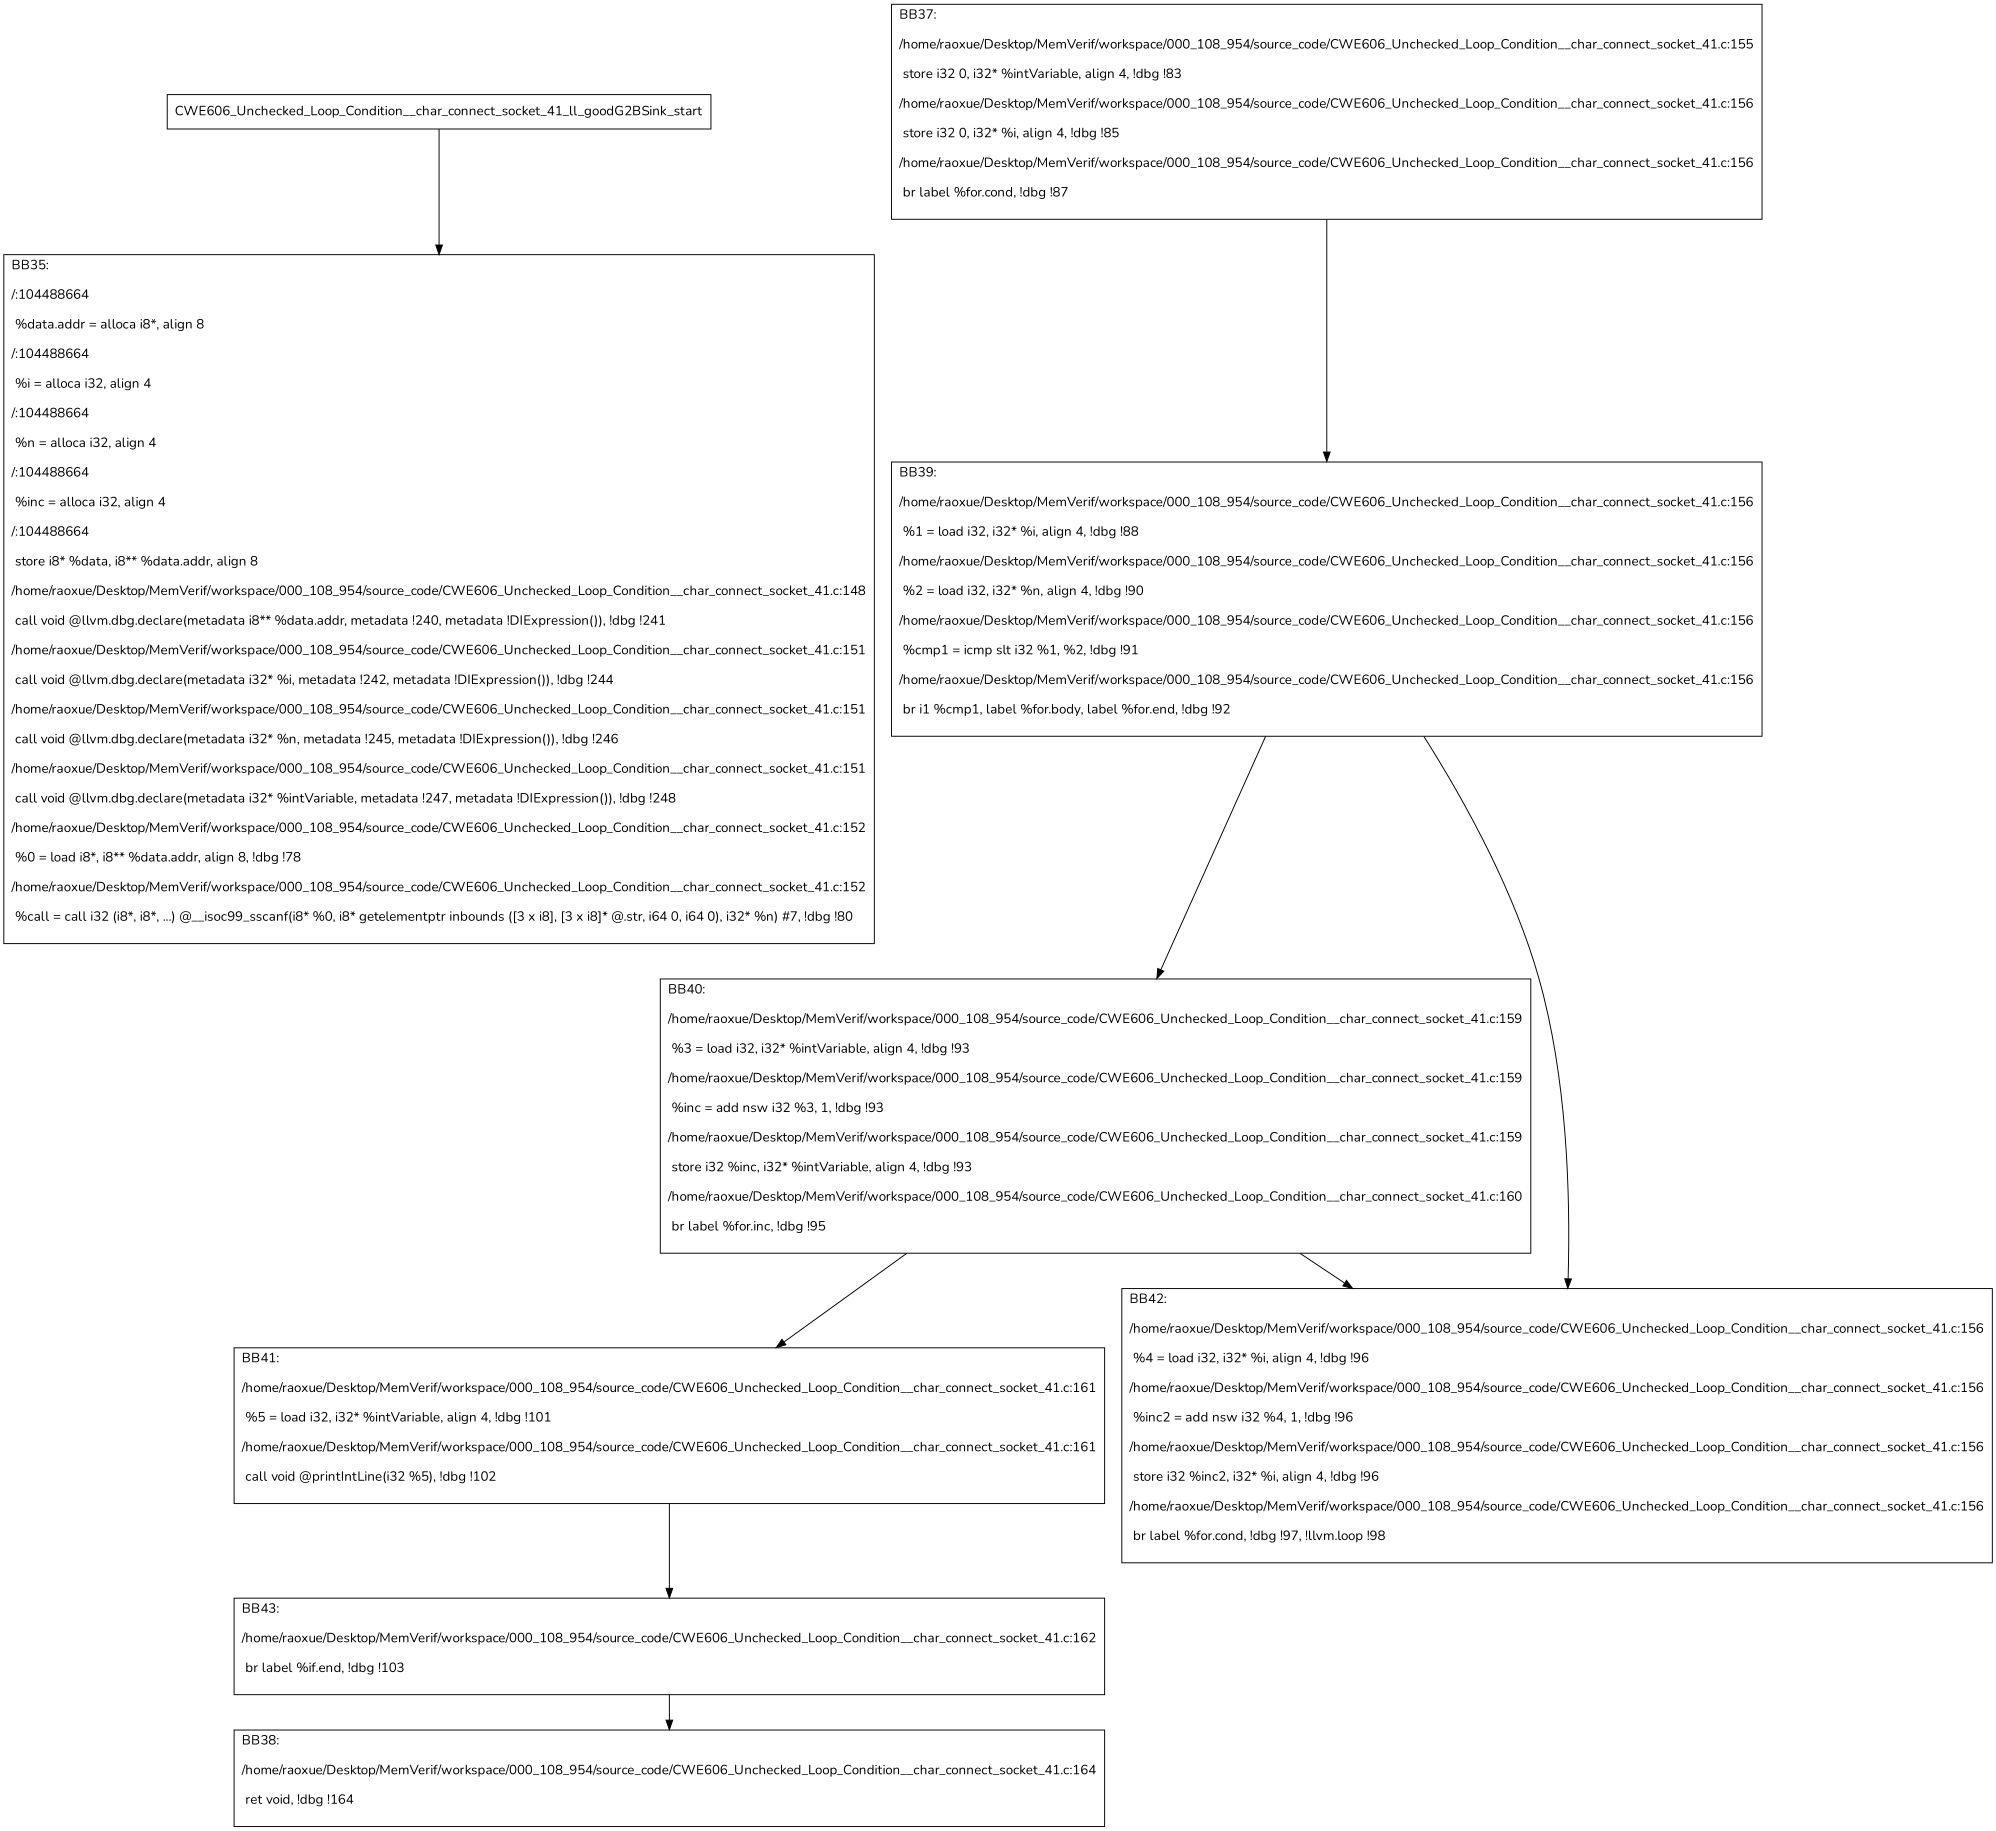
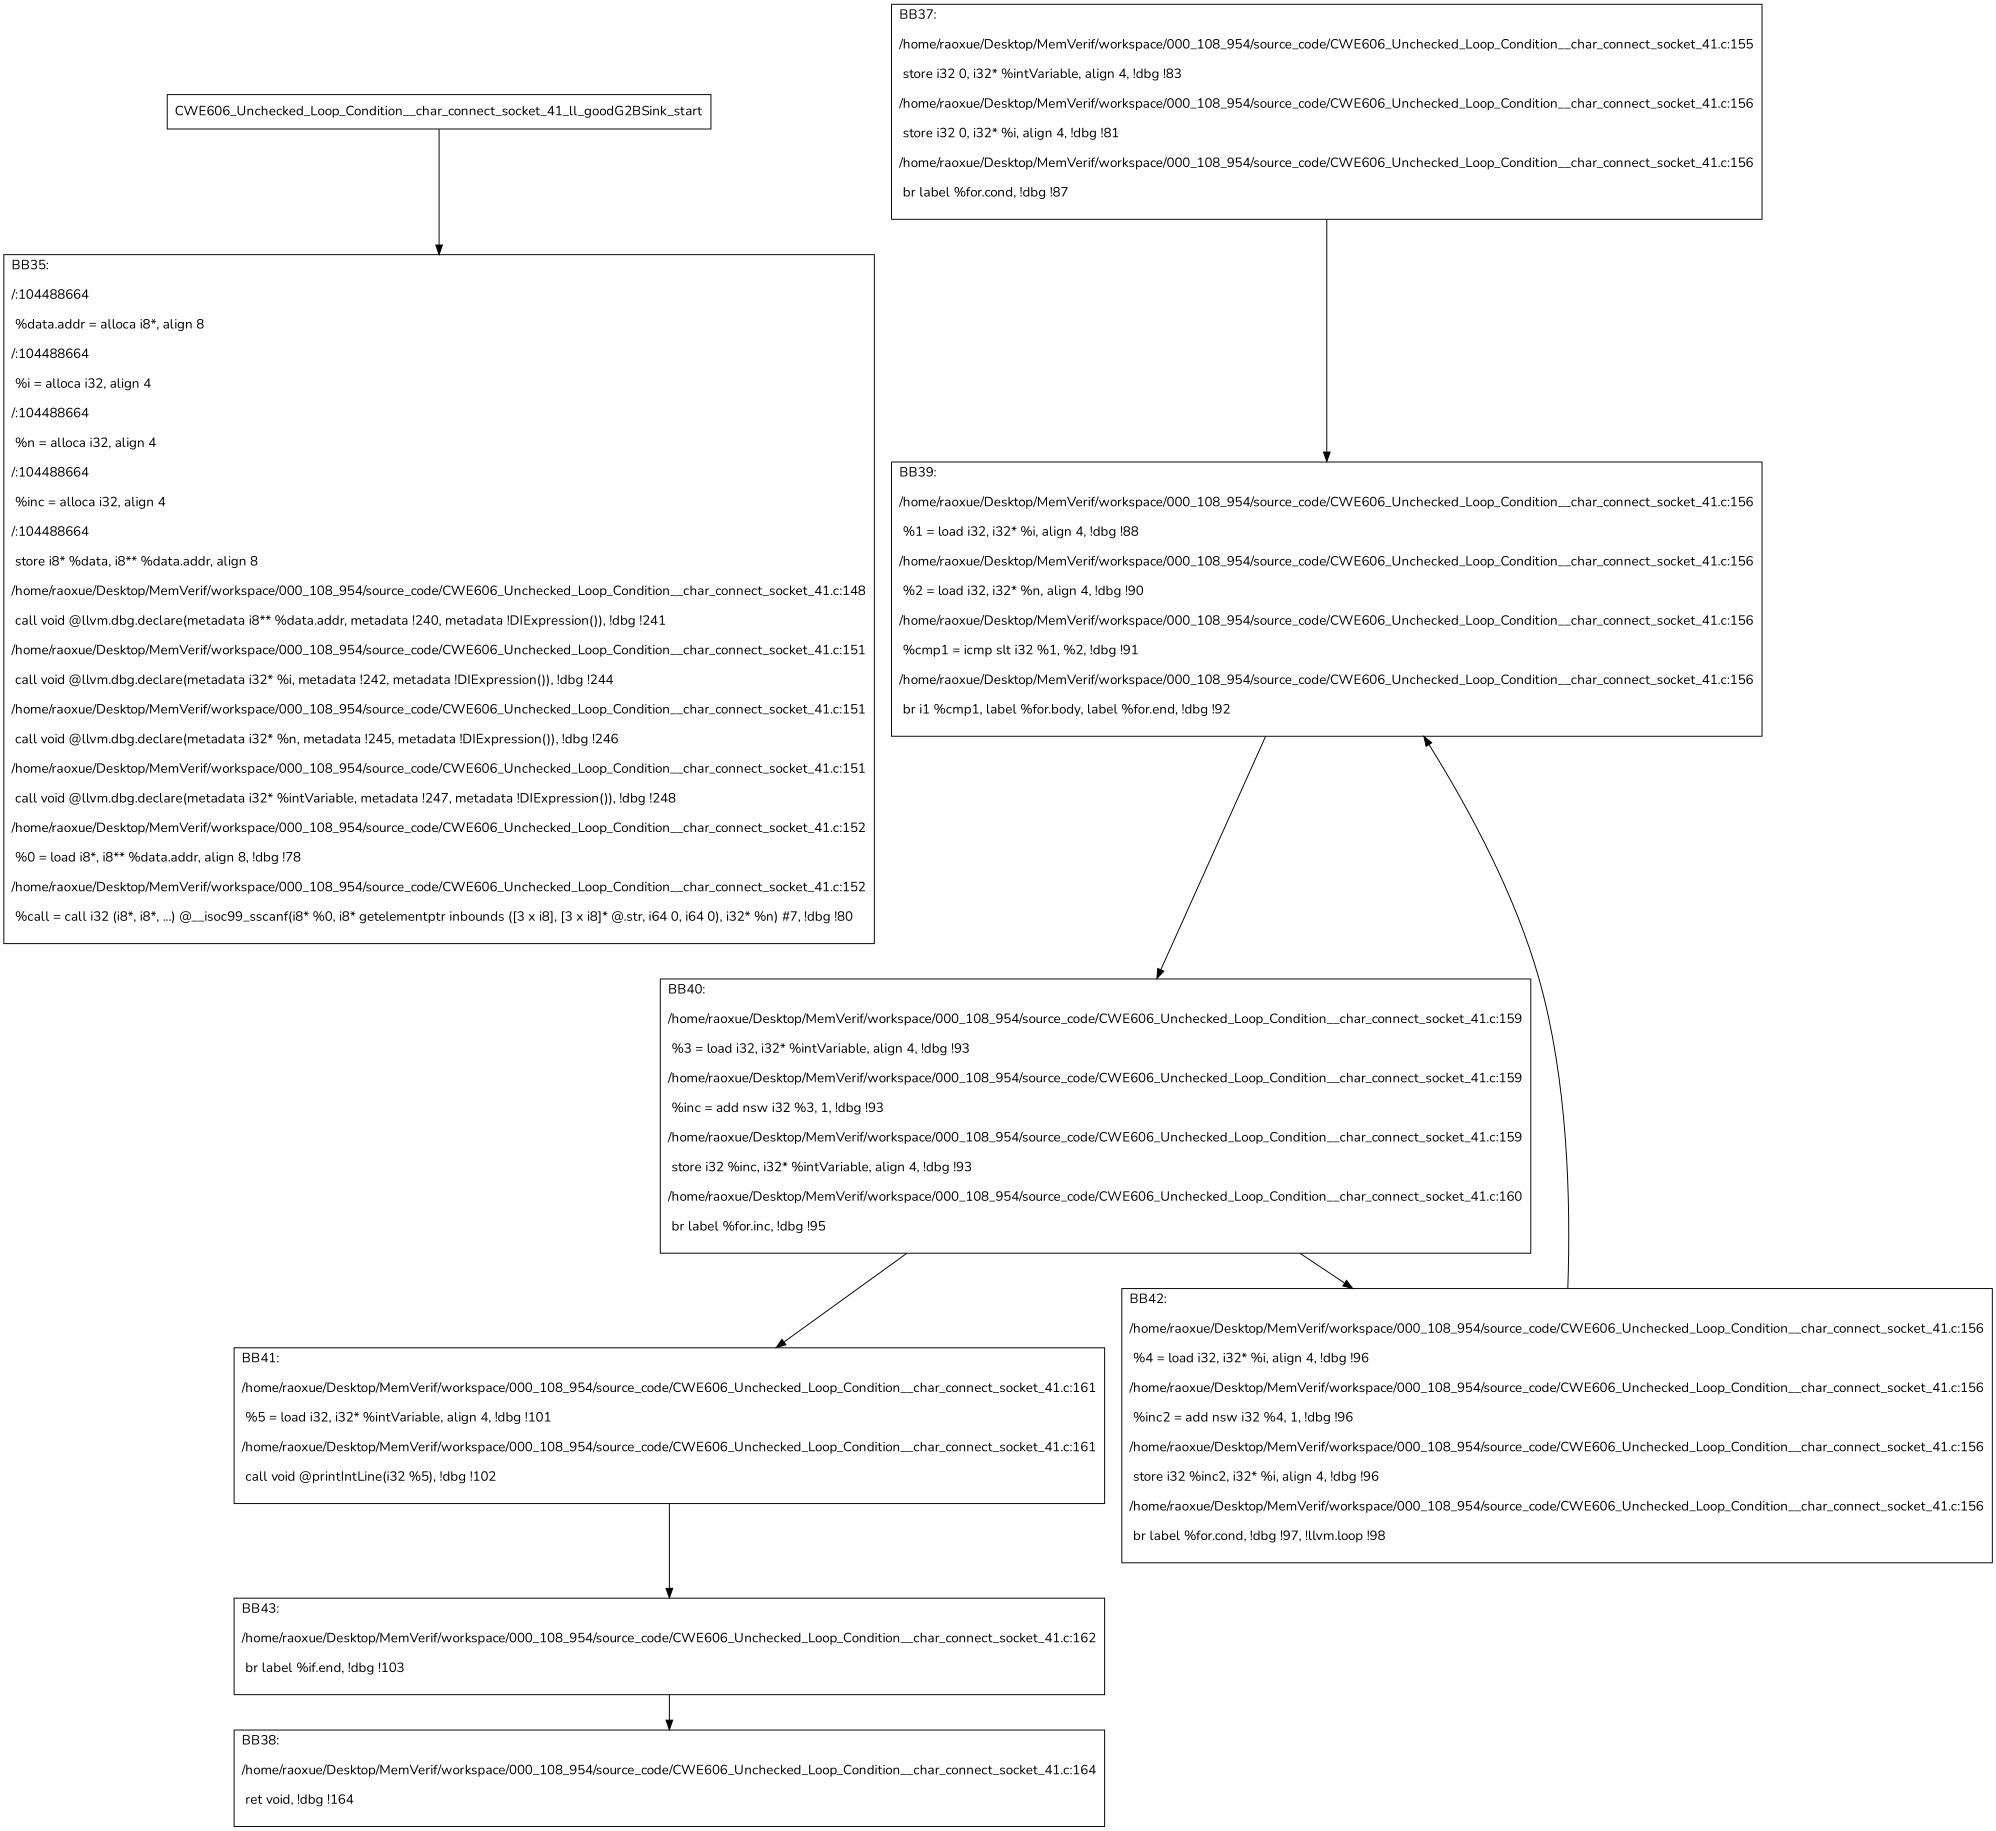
(1010, 133) -> (1010, 133)
(1543, 995) -> (1545, 1004)
